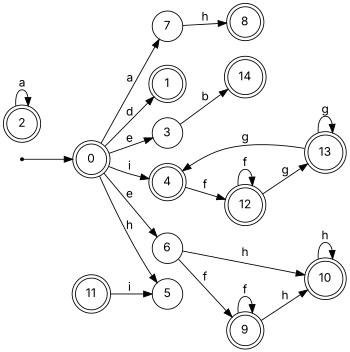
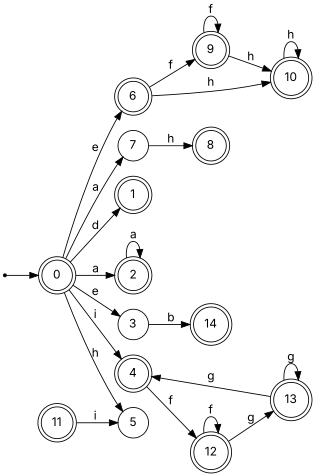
(167, 248) -> (133, 97)
none -> (91, 275)
